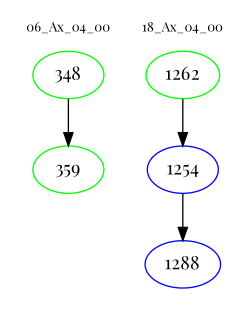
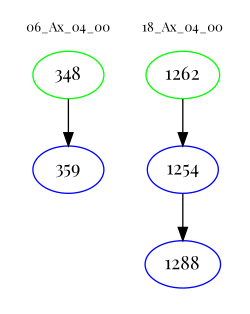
(68, 170) -> (68, 170)
